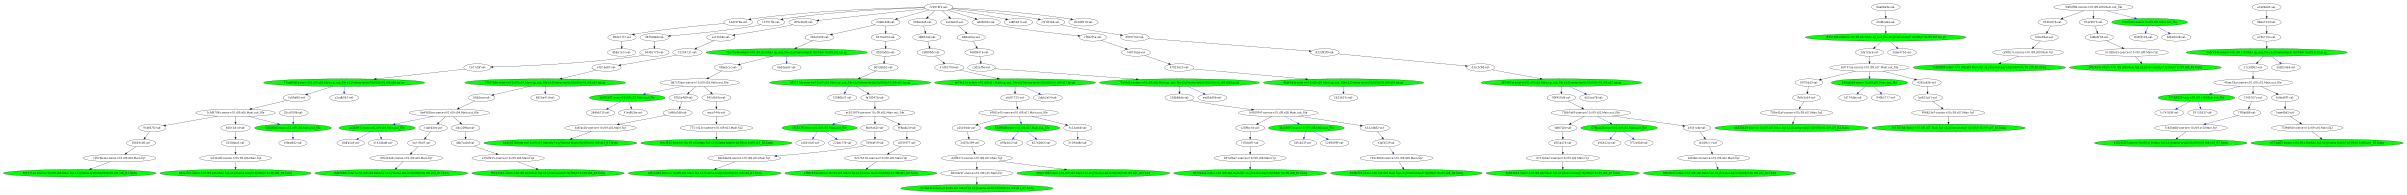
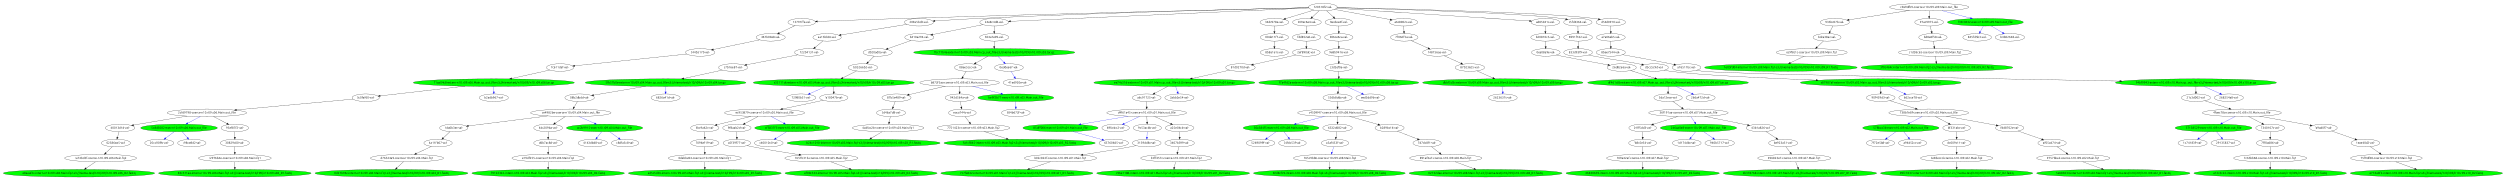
none -> (1611, 29)
none -> (1545, 37)
(482, 98) -> (580, 98)
(630, 104) -> (1013, 74)
(293, 119) -> (170, 135)
(2222, 120) -> (2270, 150)
(1016, 135) -> (1132, 120)
(843, 143) -> none
(977, 165) -> (1110, 150)
